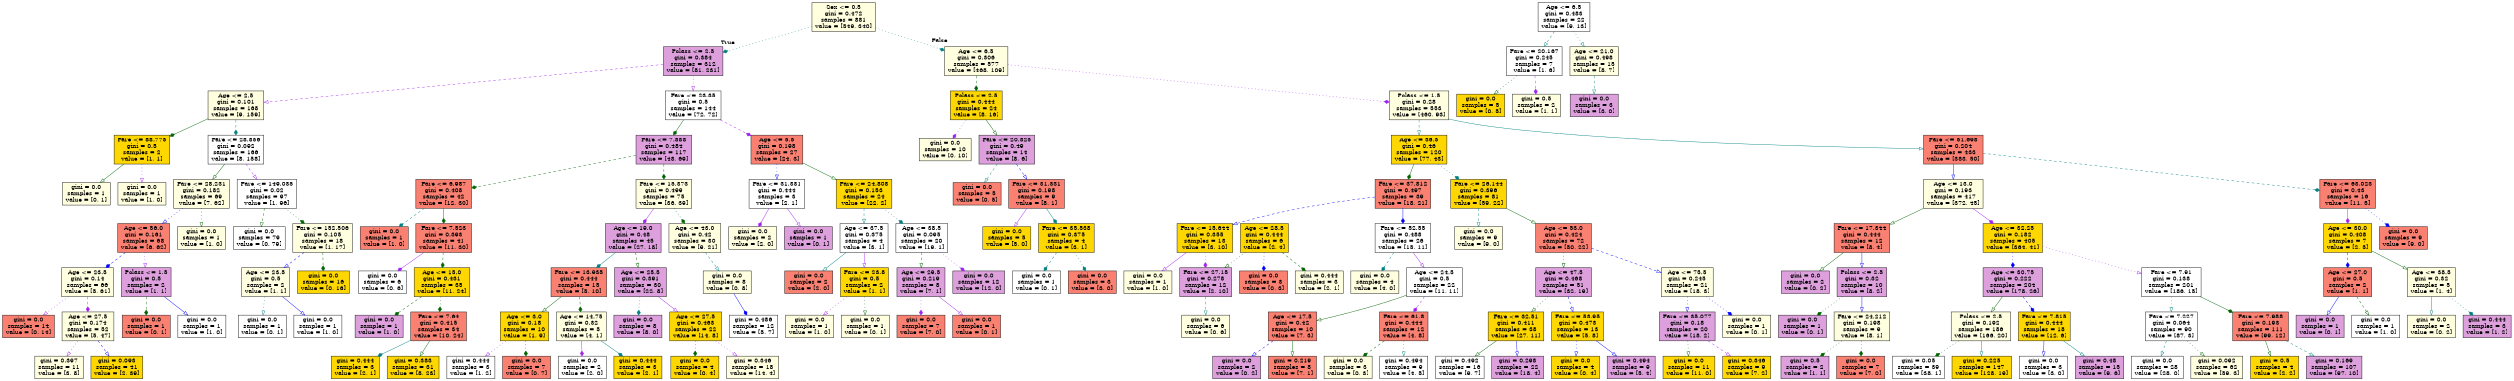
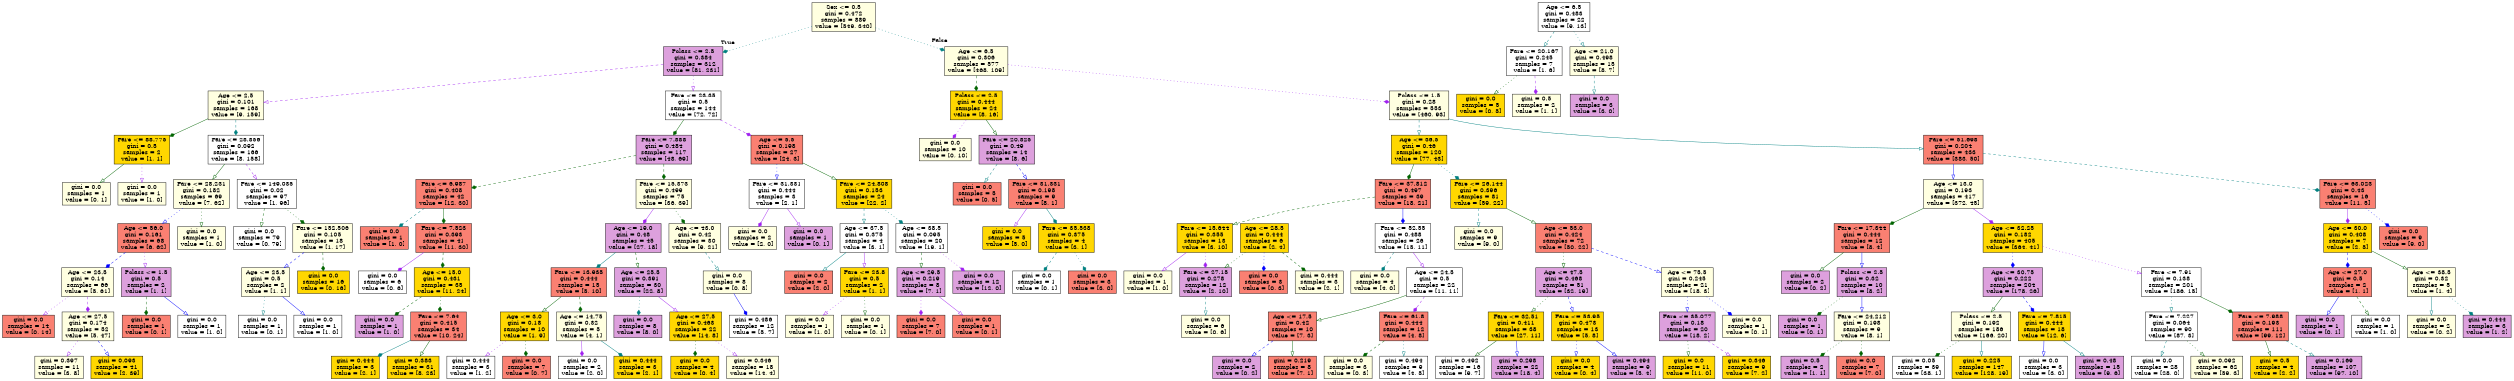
(844, 17) -> (844, 17)
(1305, 207) -> (1305, 207)
(1909, 215) -> (1909, 215)
